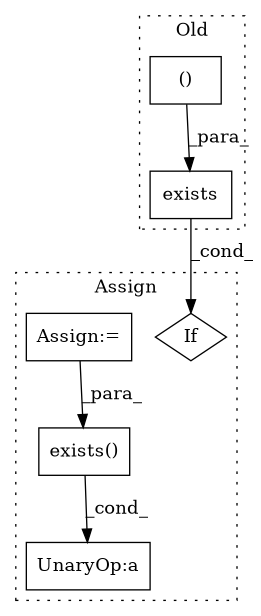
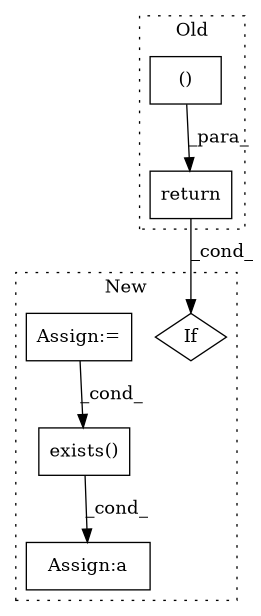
(191, 195) -> (191, 195)
(126, 288) -> (126, 288)
(112, 394) -> (112, 394)
(88, 566) -> (88, 566)
